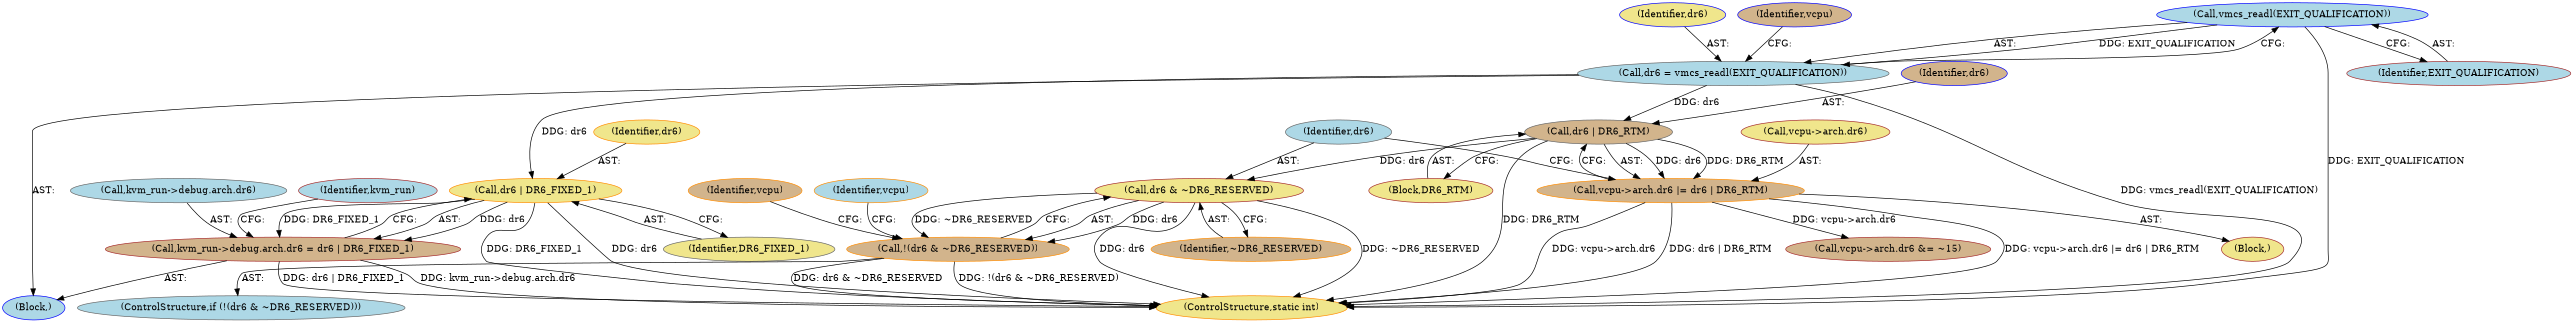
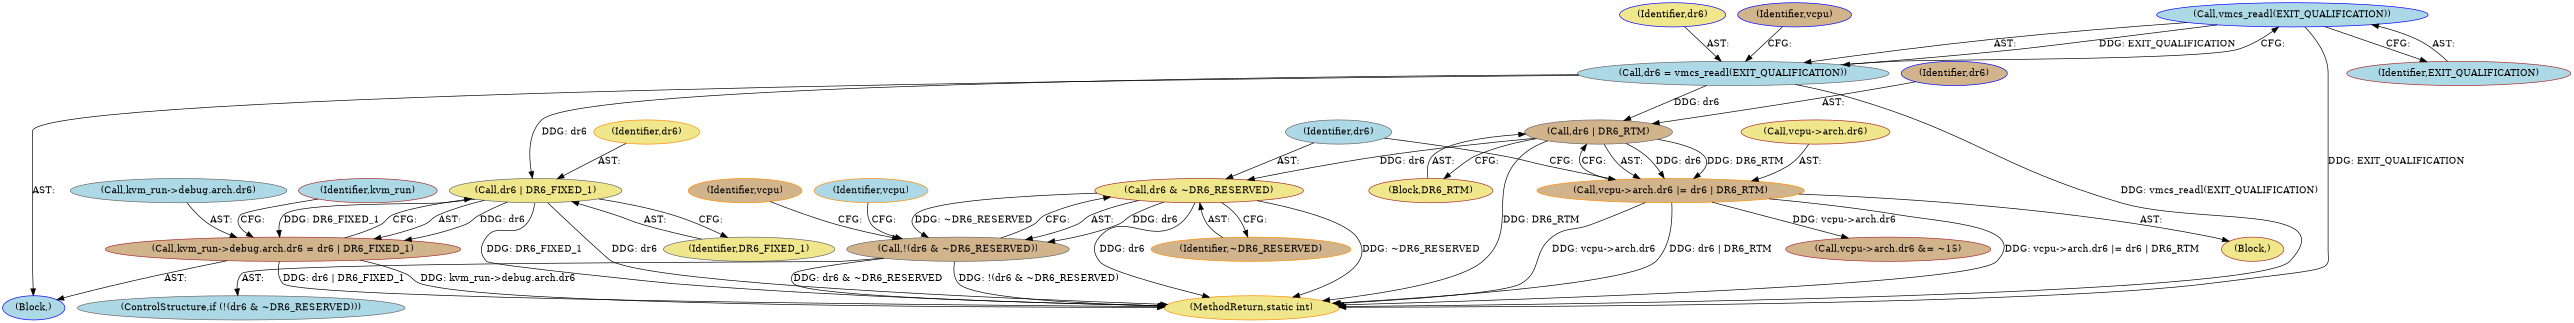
(536, 191) -> (536, 191)
(958, 249) -> (958, 249)
(1252, 308) -> (1252, 308)
